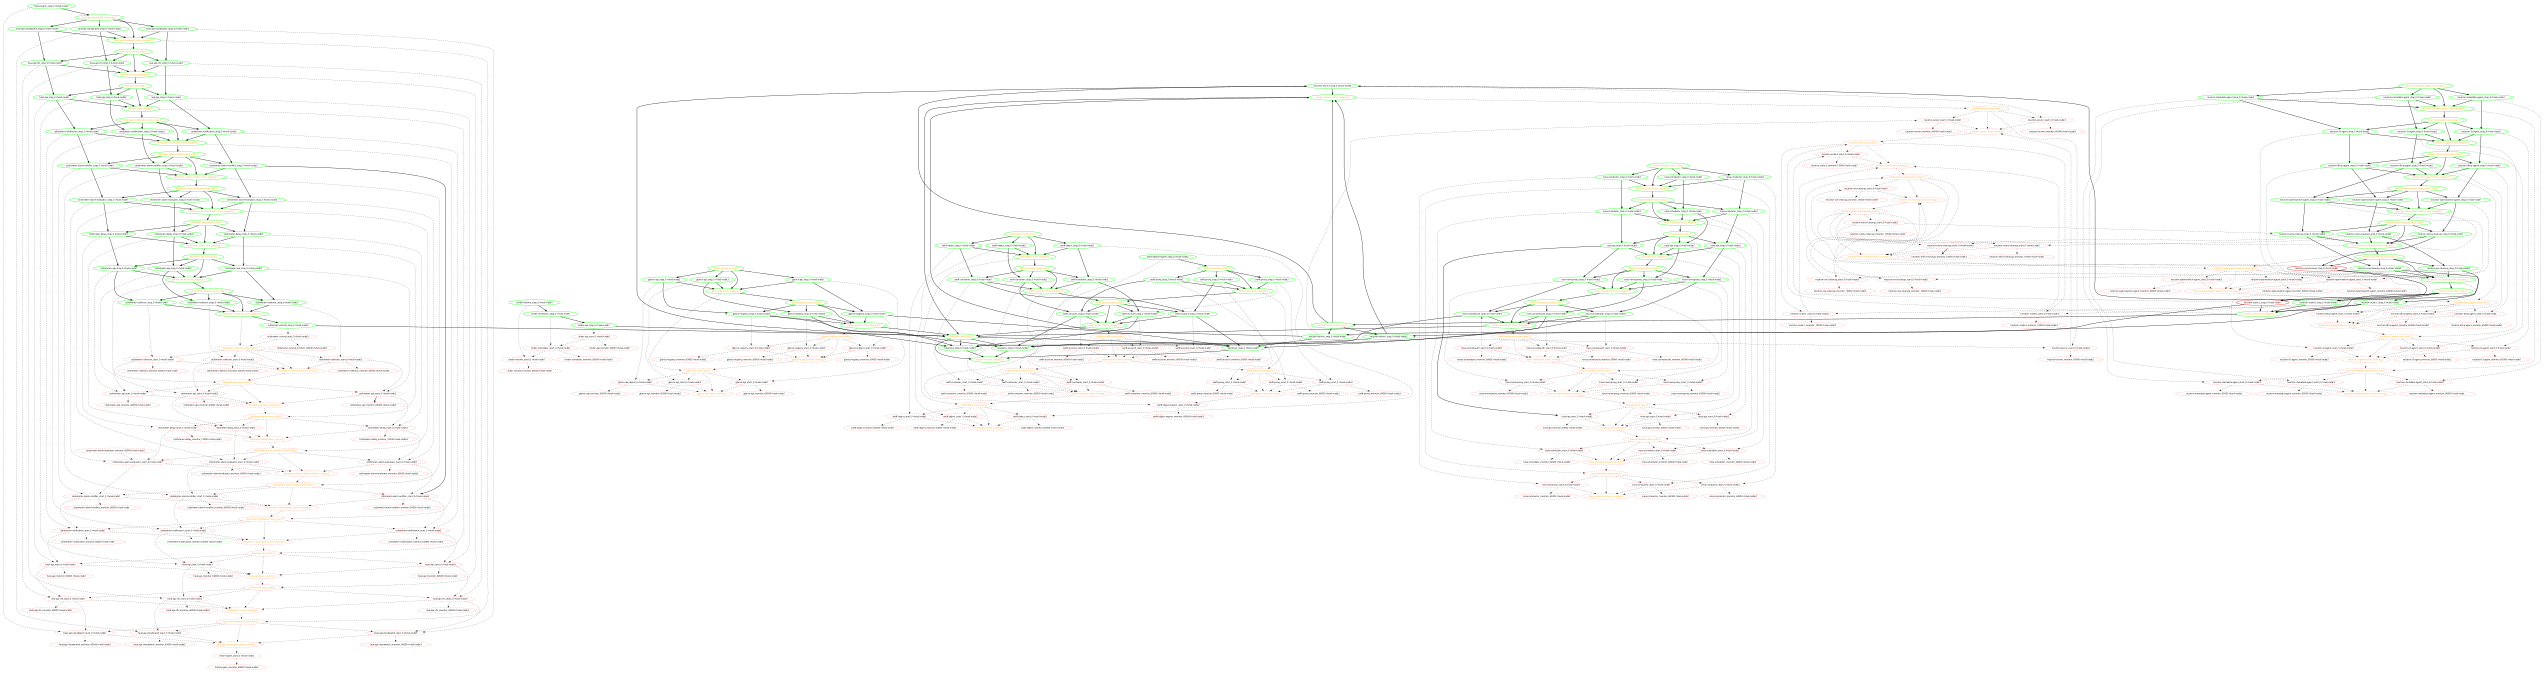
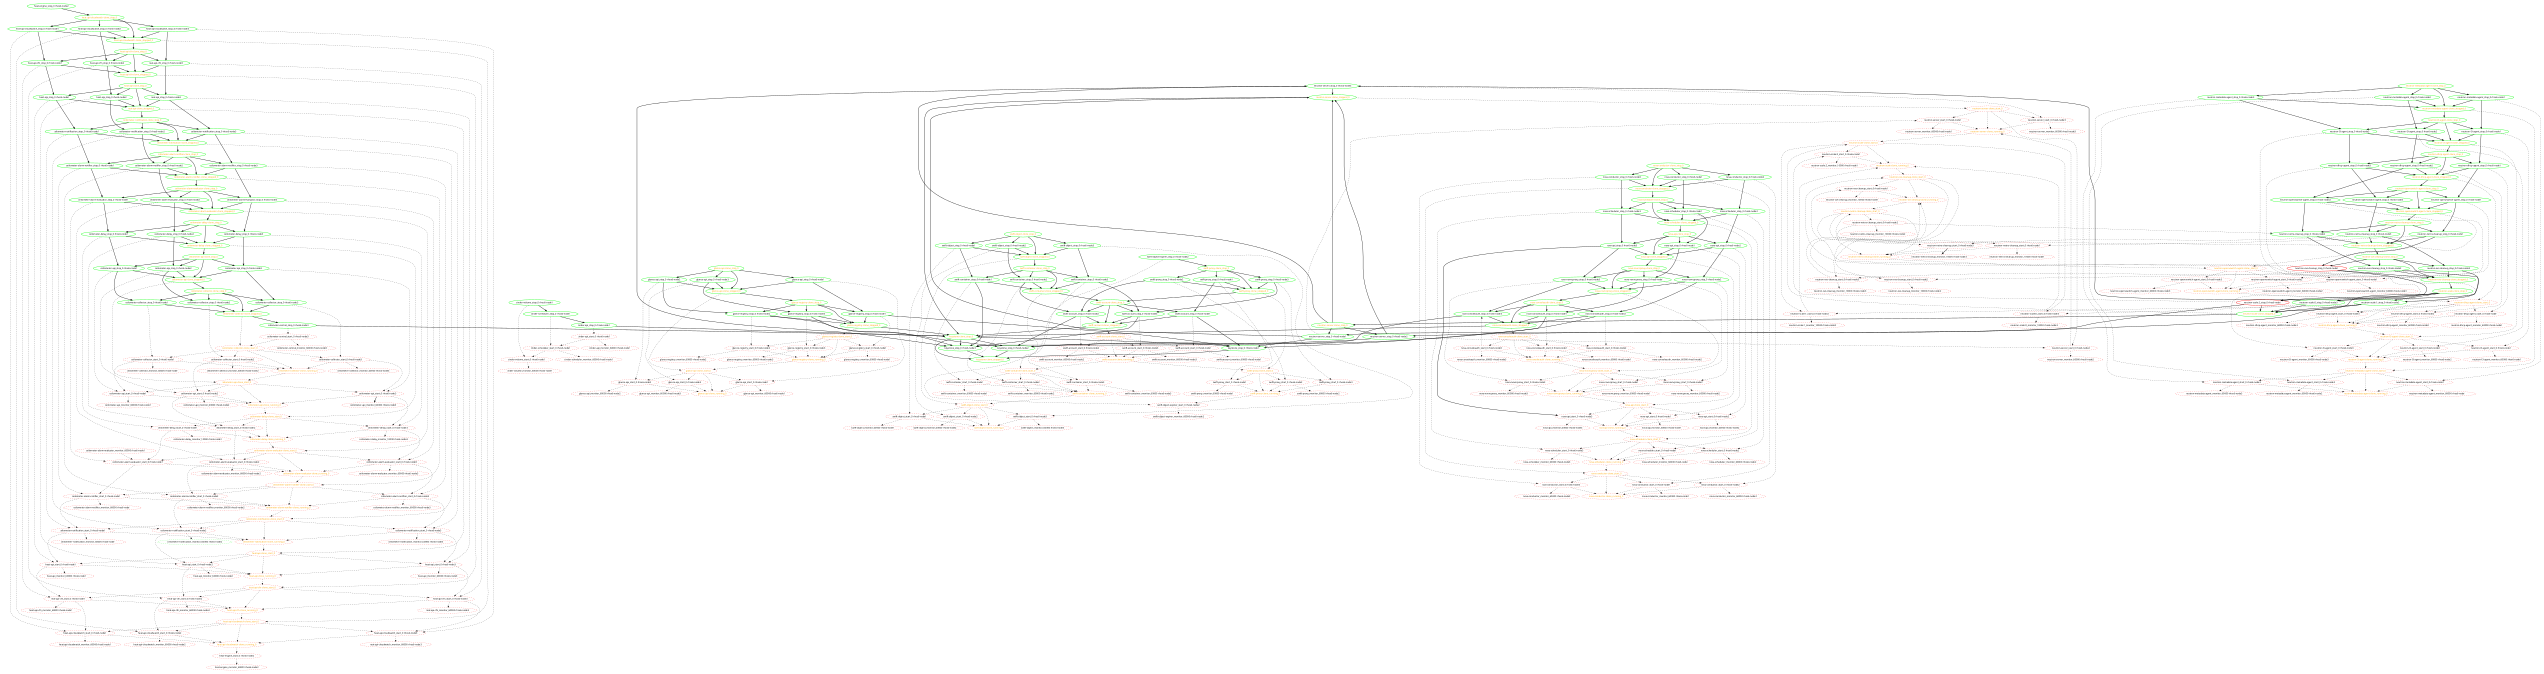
(445, 256) -> (445, 256)
(1086, 297) -> (983, 315)
(1224, 304) -> (1224, 304)
none -> (2272, 325)
(3, 332) -> (11, 346)
(635, 382) -> (635, 382)
(1380, 394) -> none
